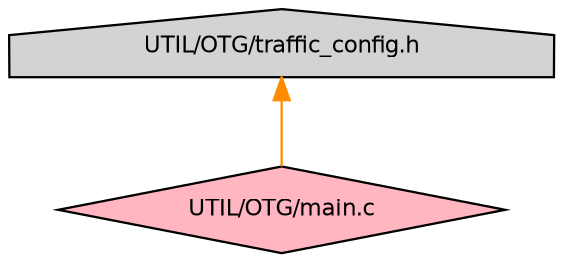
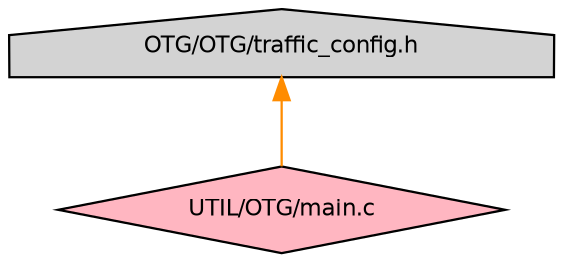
(282, 47) -> (282, 47)
